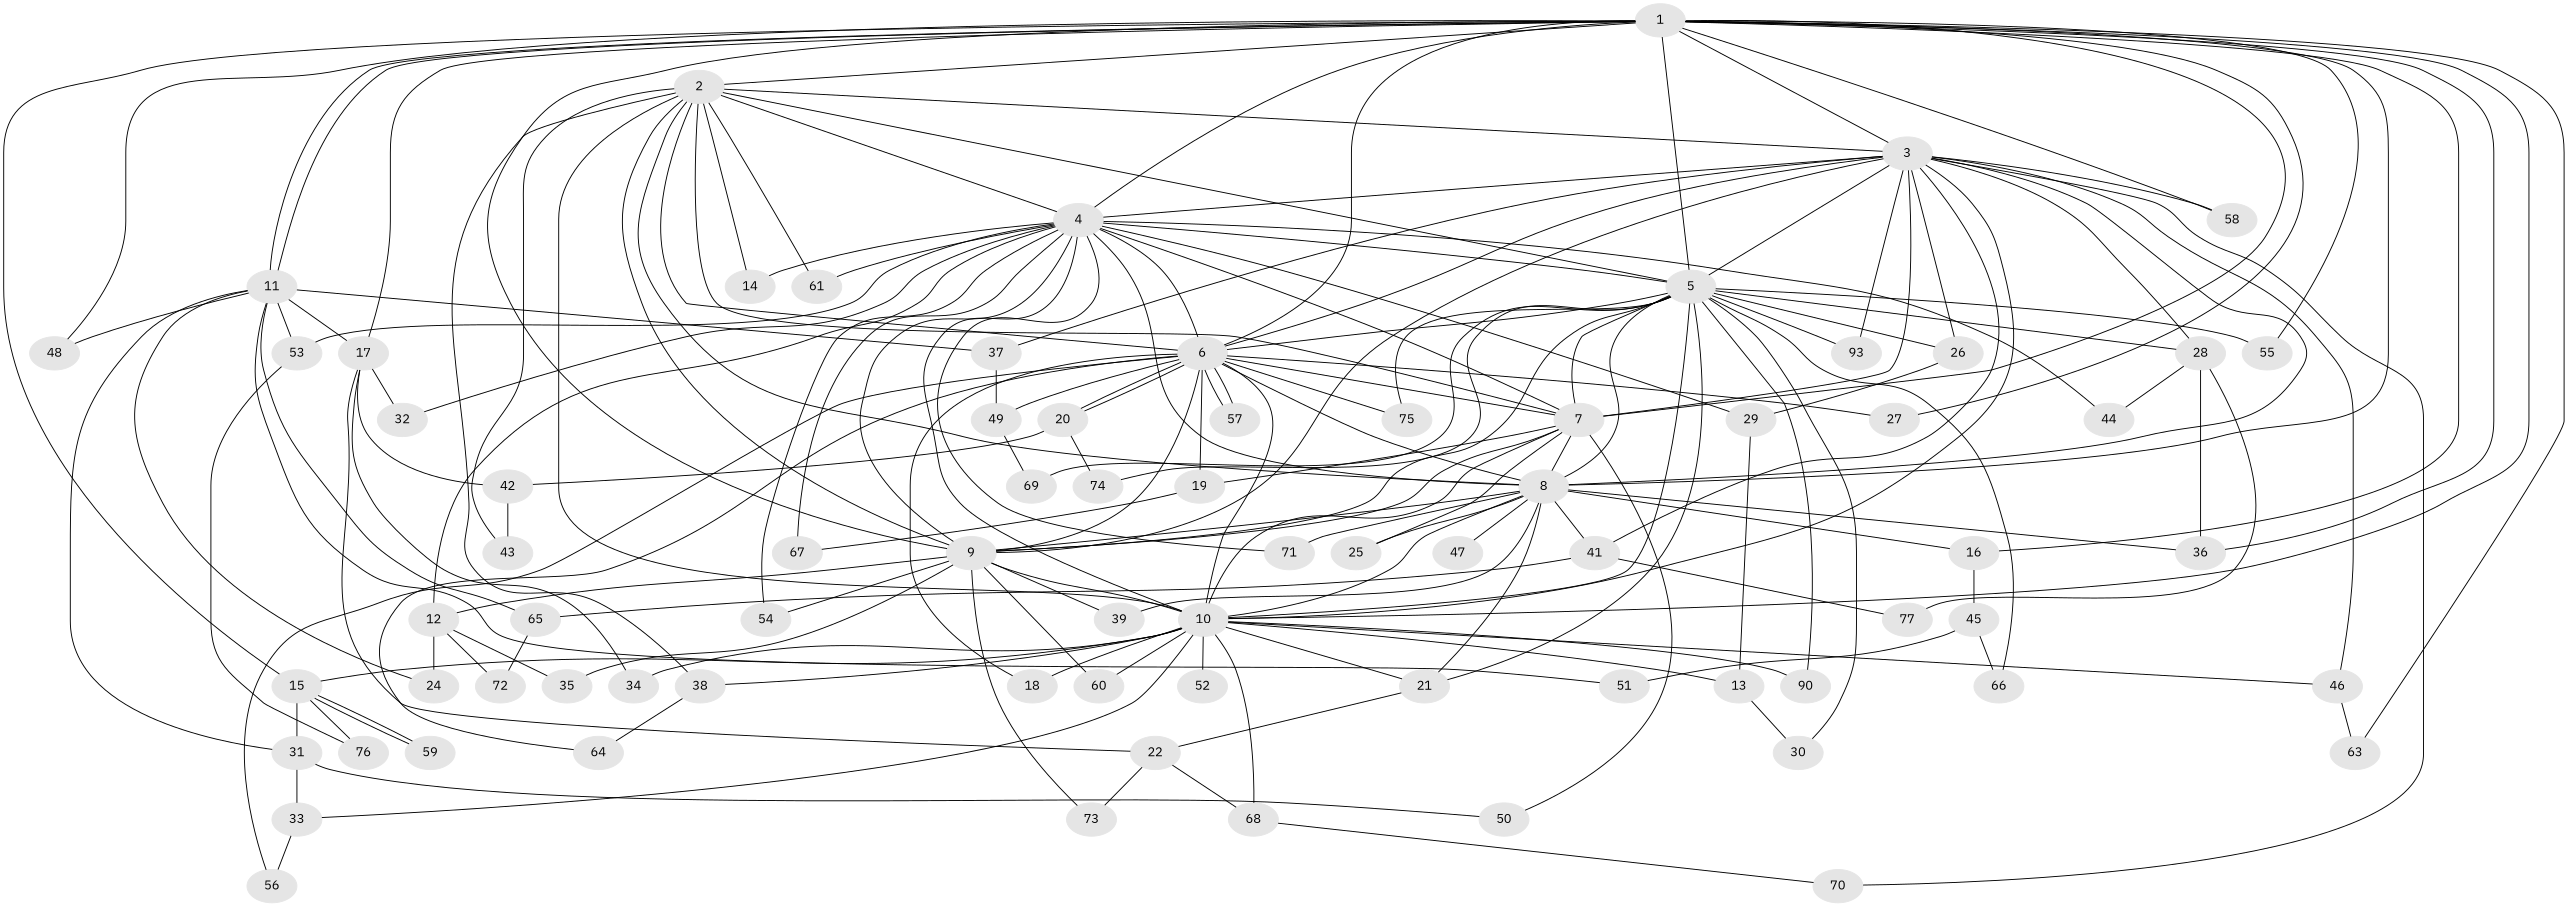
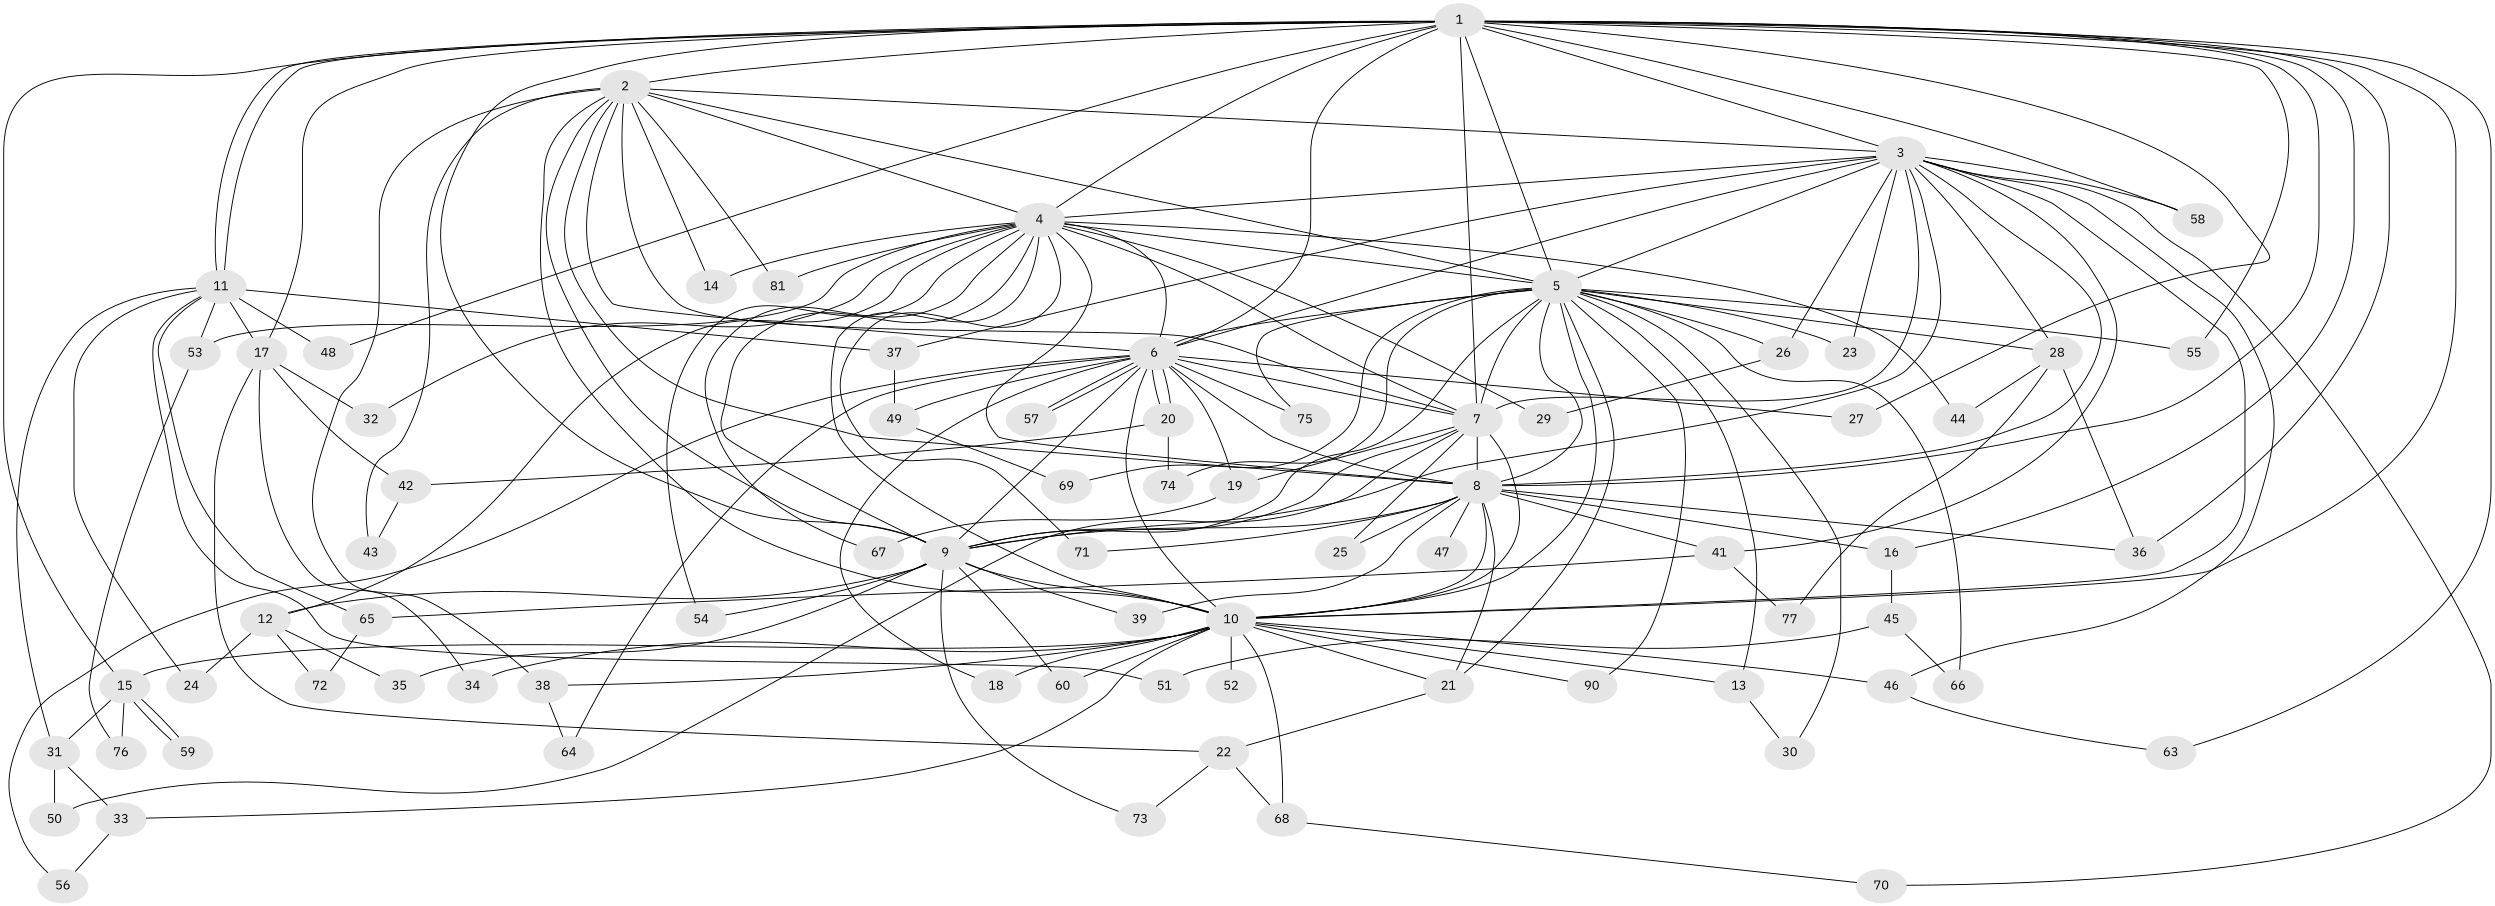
(817, 287) -> (778, 287)
(1856, 353) -> (1850, 353)
(1745, 553) -> (1730, 451)
